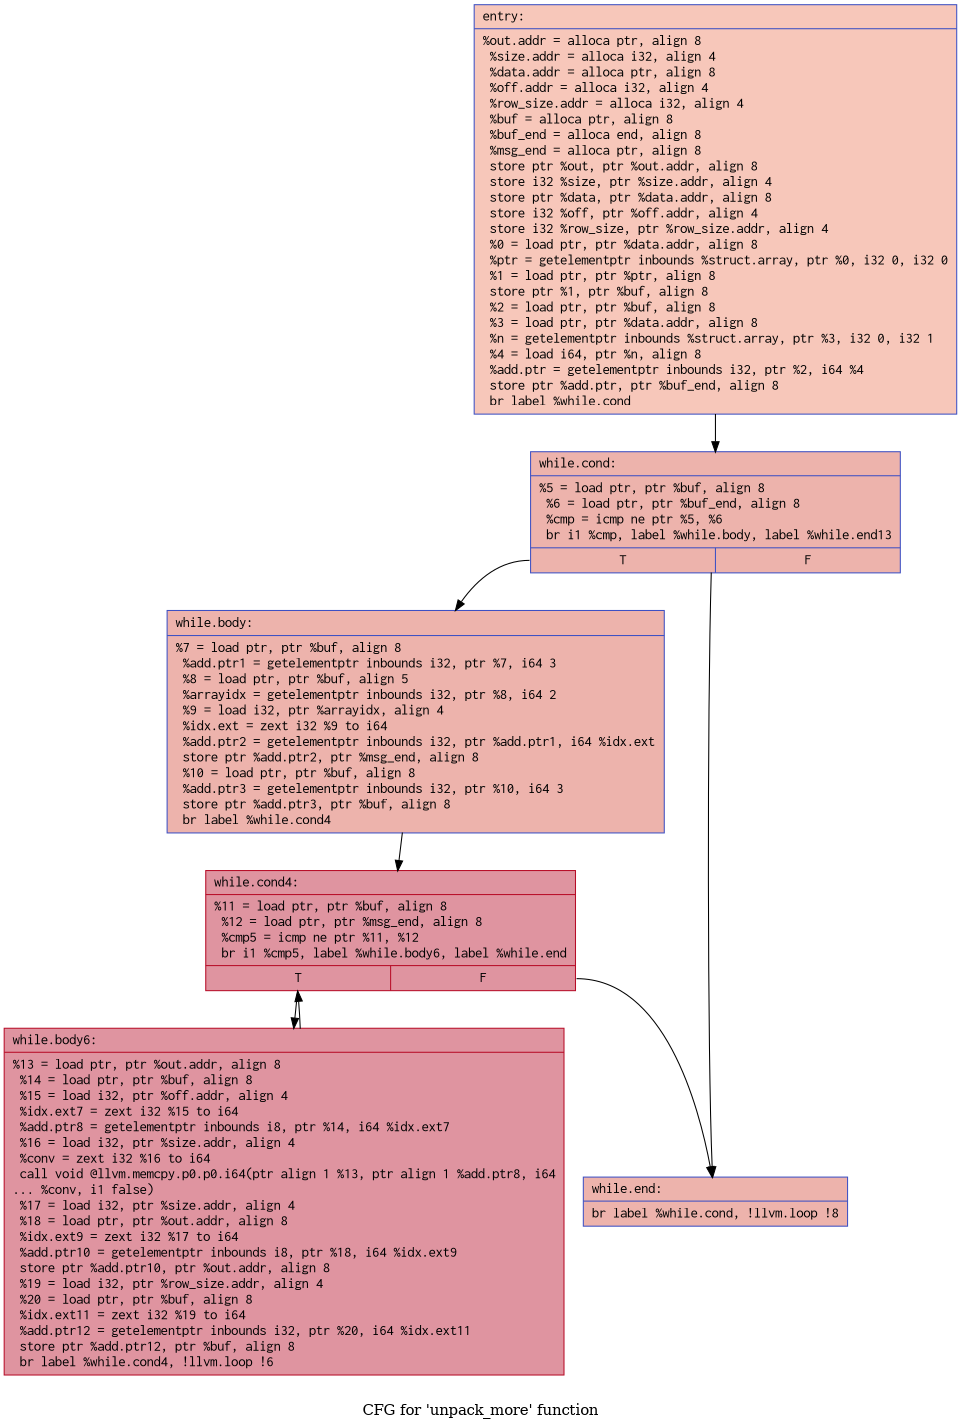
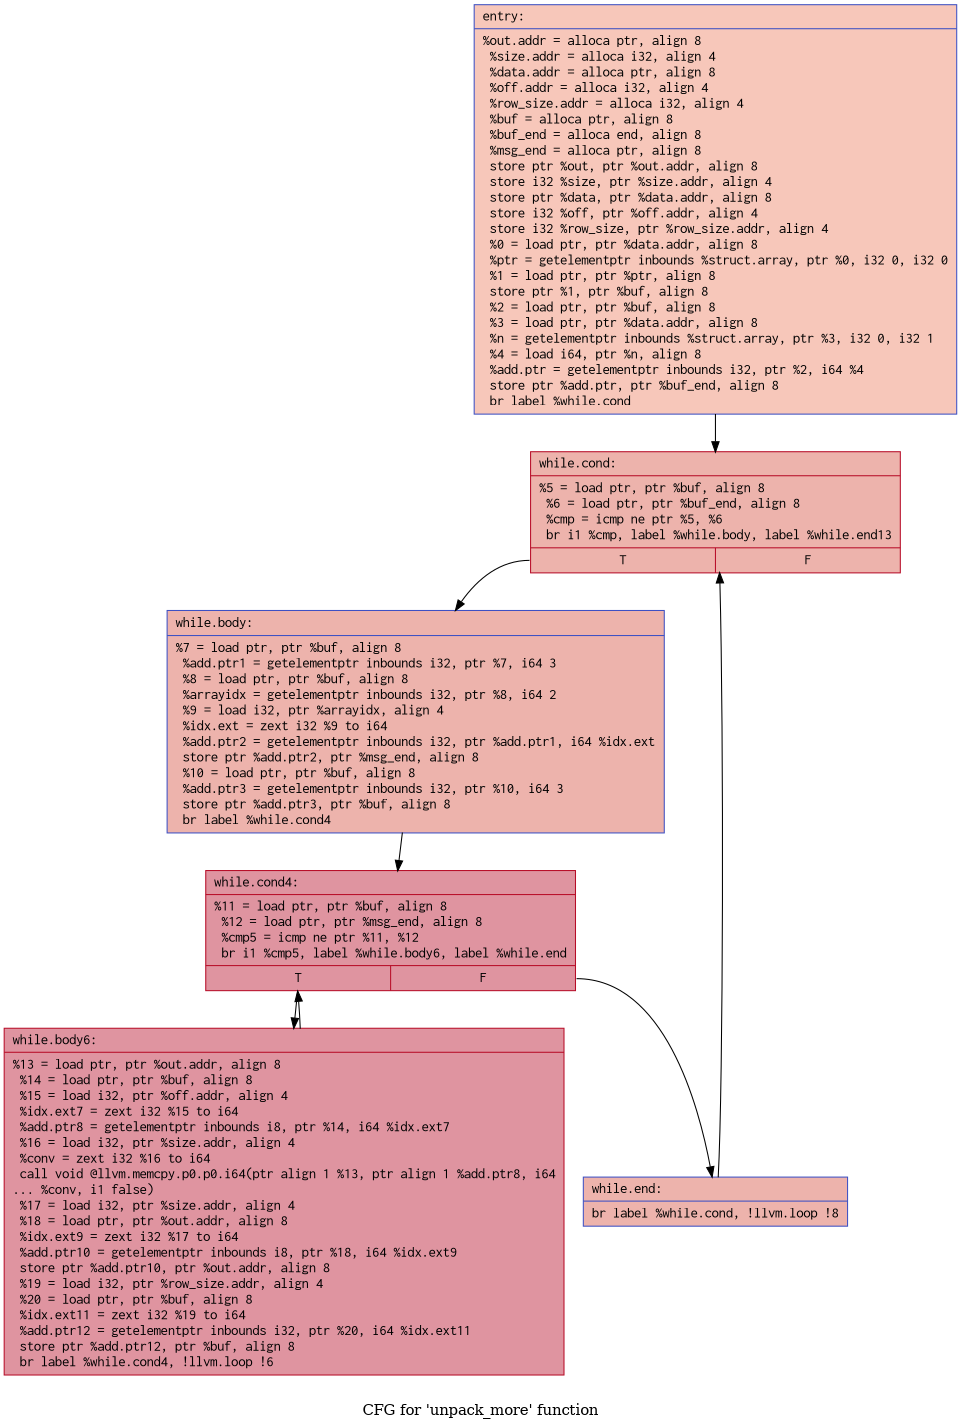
(715, 512) -> (715, 512)
(292, 679) -> (292, 679)
(708, 870) -> (722, 880)
